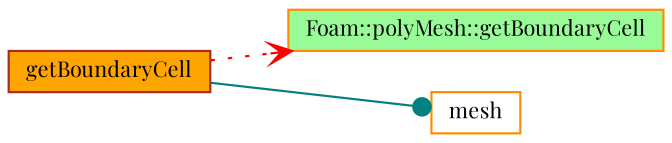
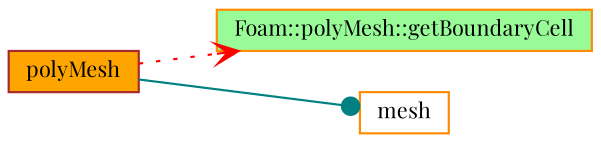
(109, 72) -> (74, 72)
